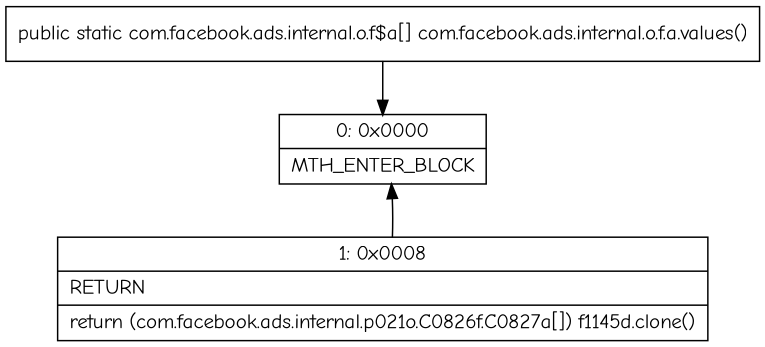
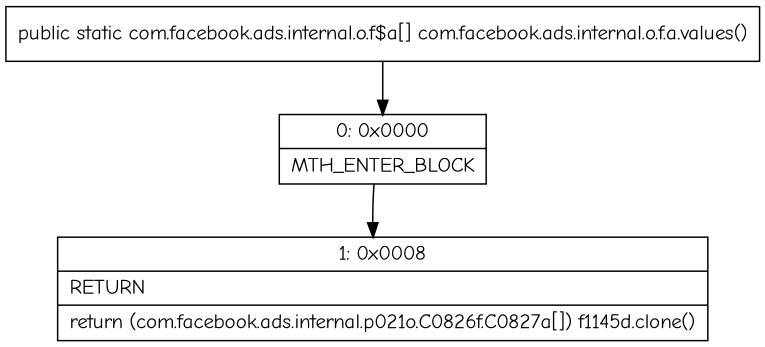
(393, 218) -> (373, 203)
